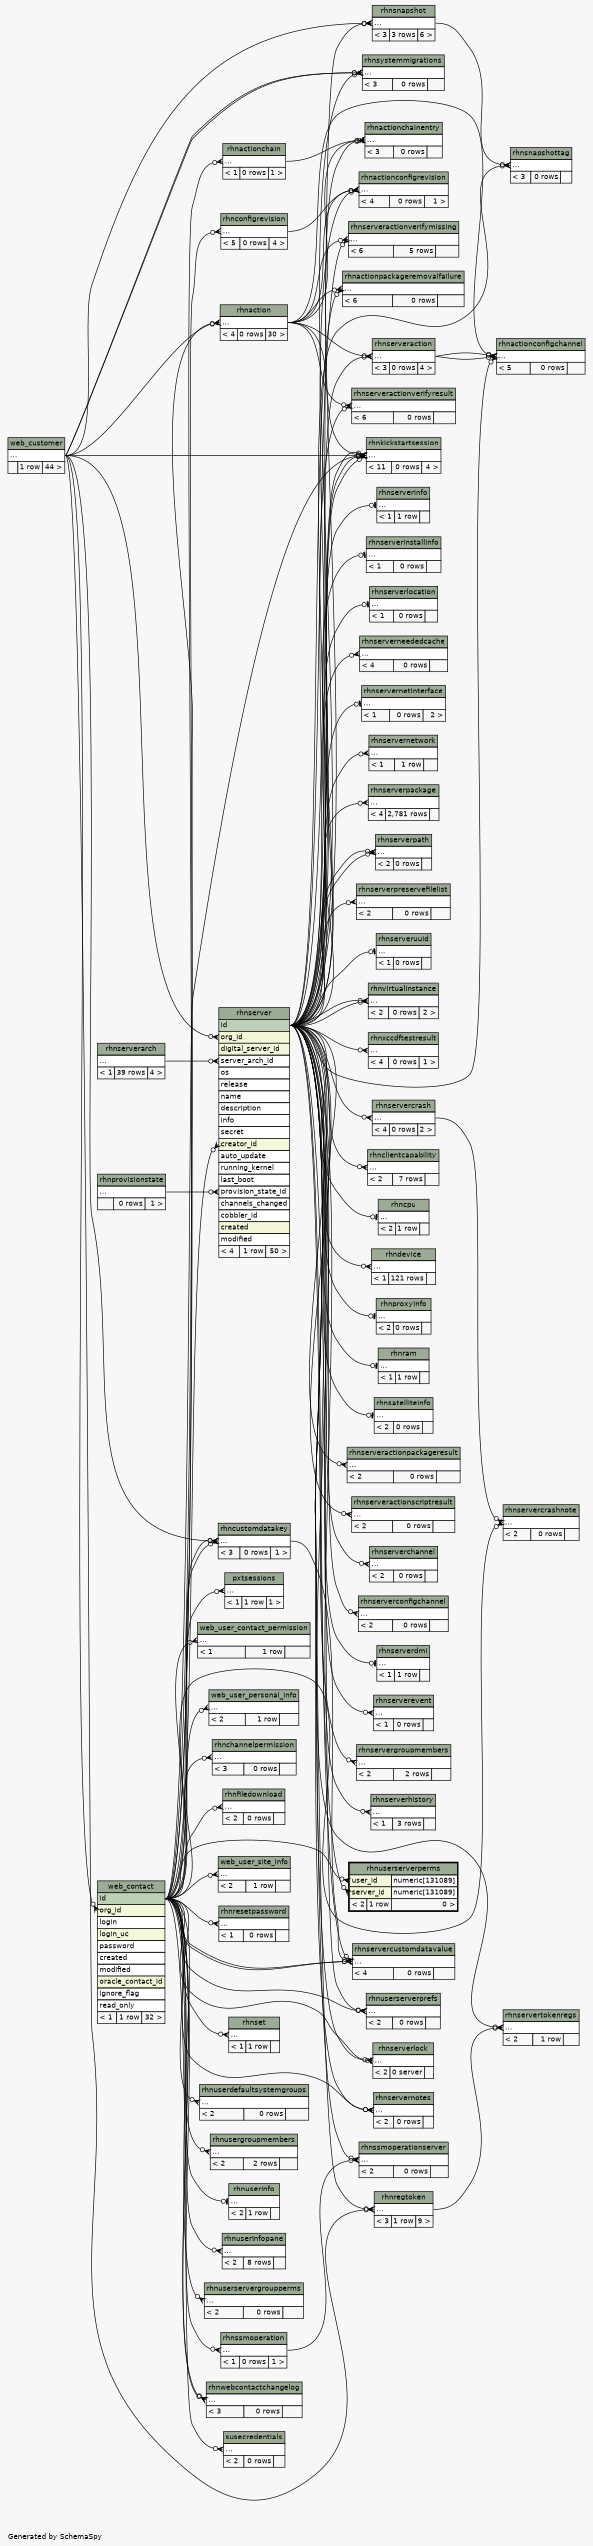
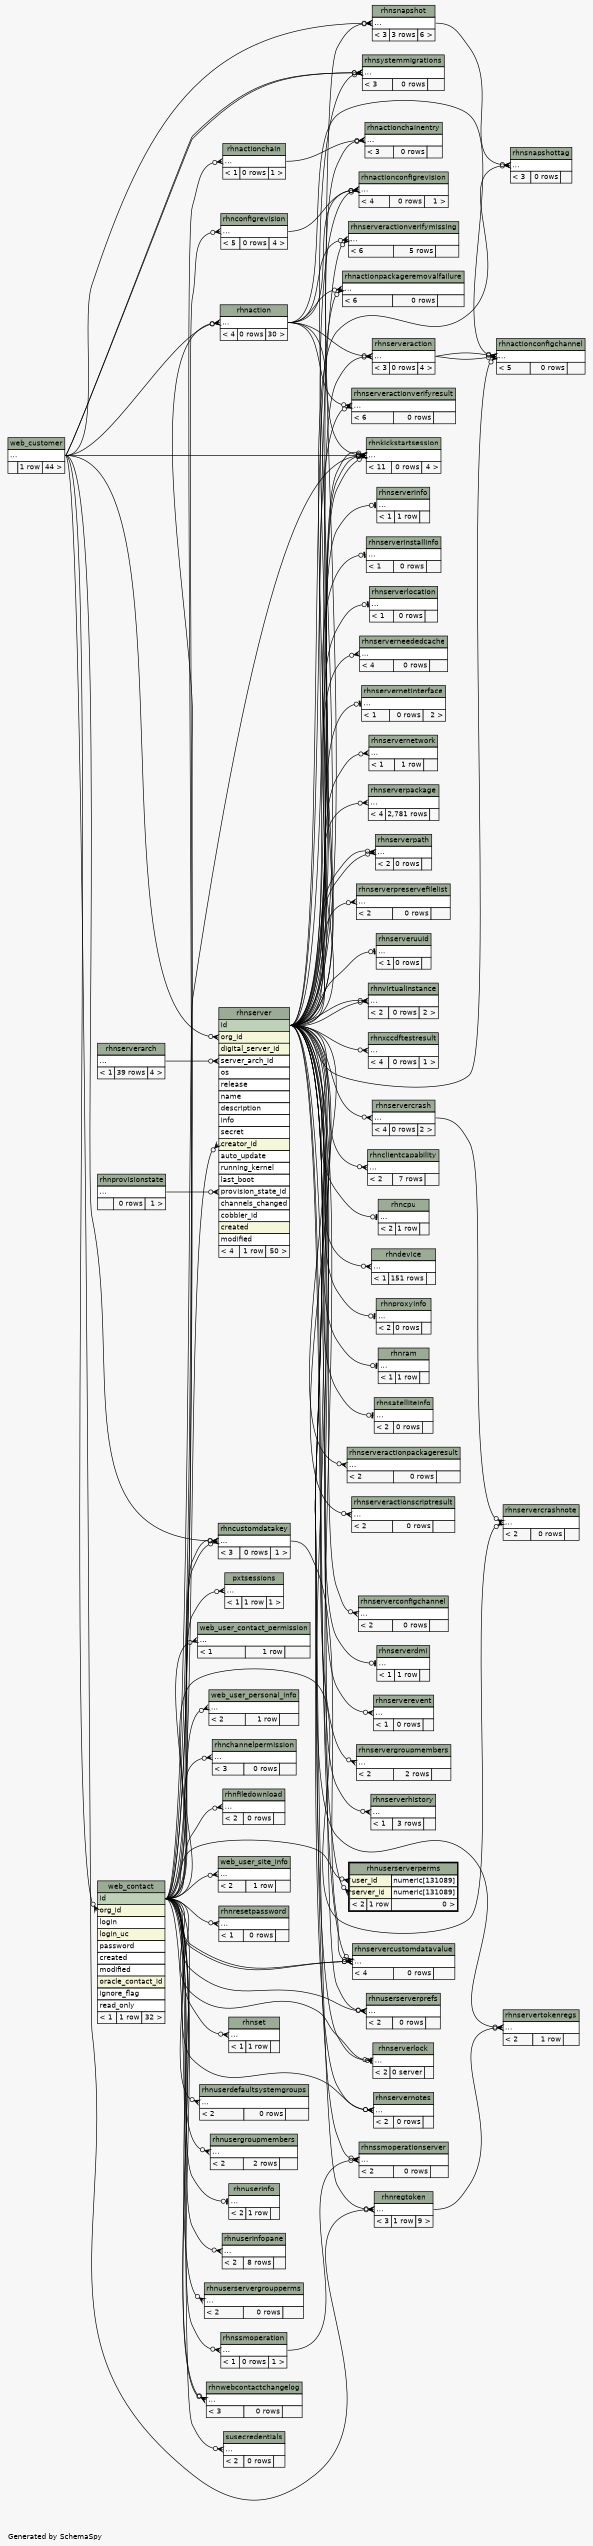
(326, 235) -> none
(408, 1278) -> (408, 1278)
(403, 1564) -> none
